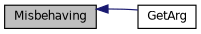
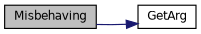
(123, 9) -> (111, 25)
